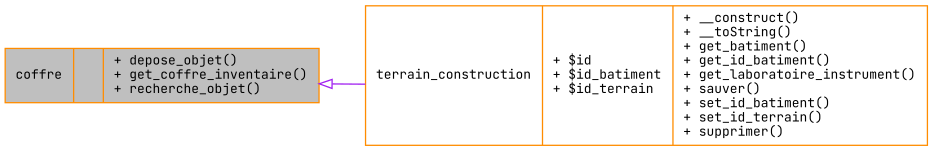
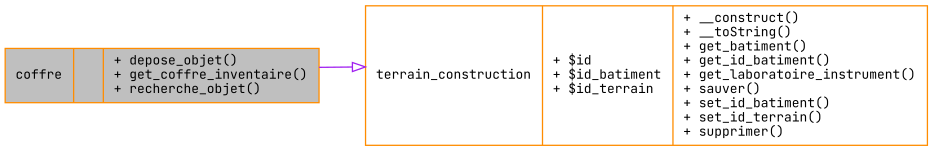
(349, 84) -> (336, 67)
